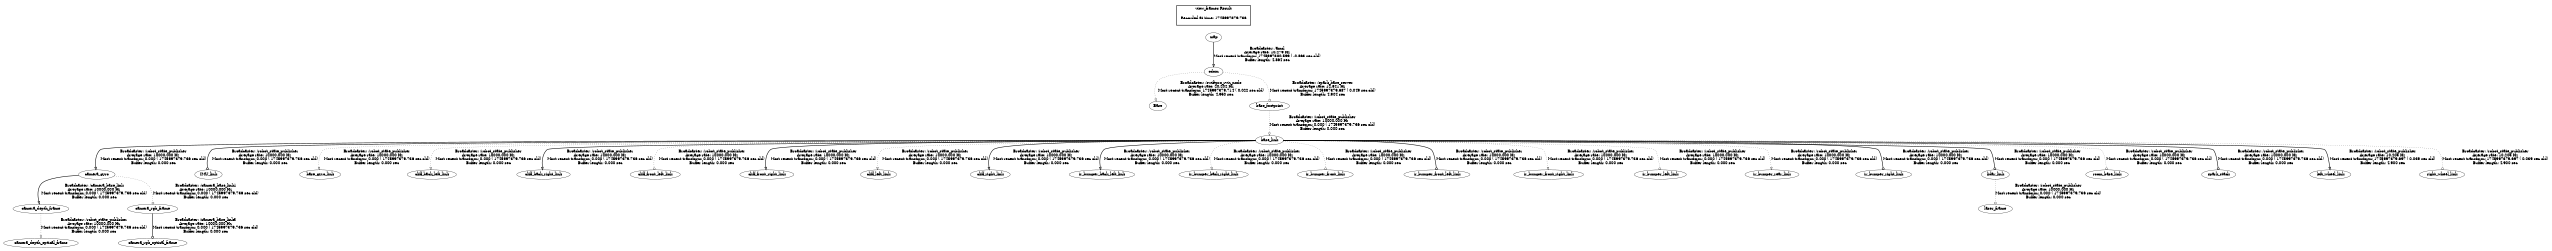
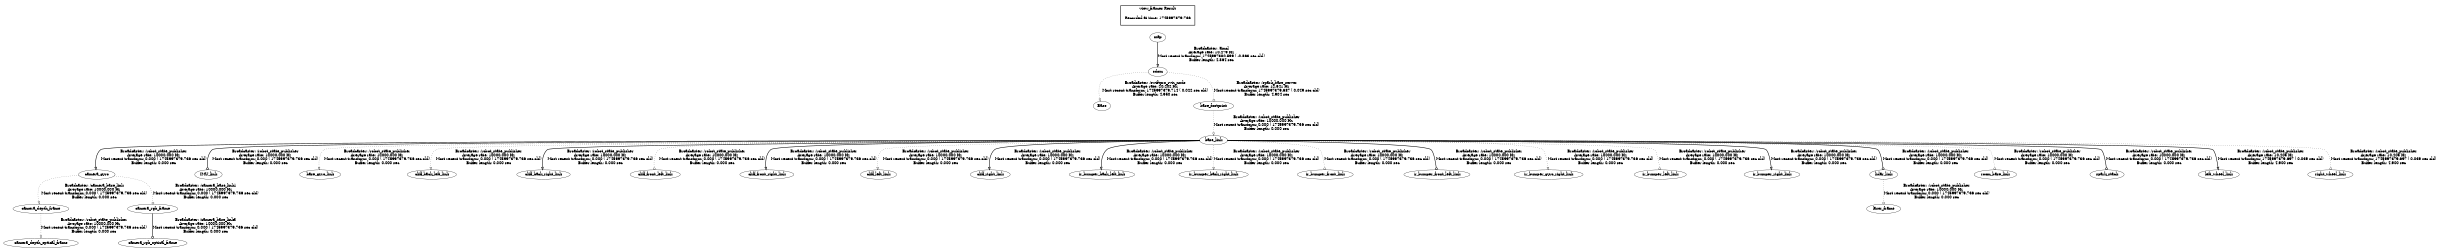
(1590, 141) -> (1506, 142)
(1549, 175) -> (1549, 175)
(1772, 175) -> none
(50, 179) -> (50, 179)
